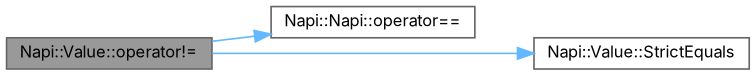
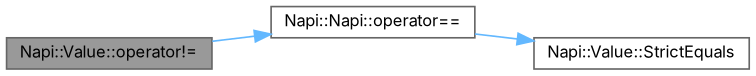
(365, 53) -> (496, 36)
